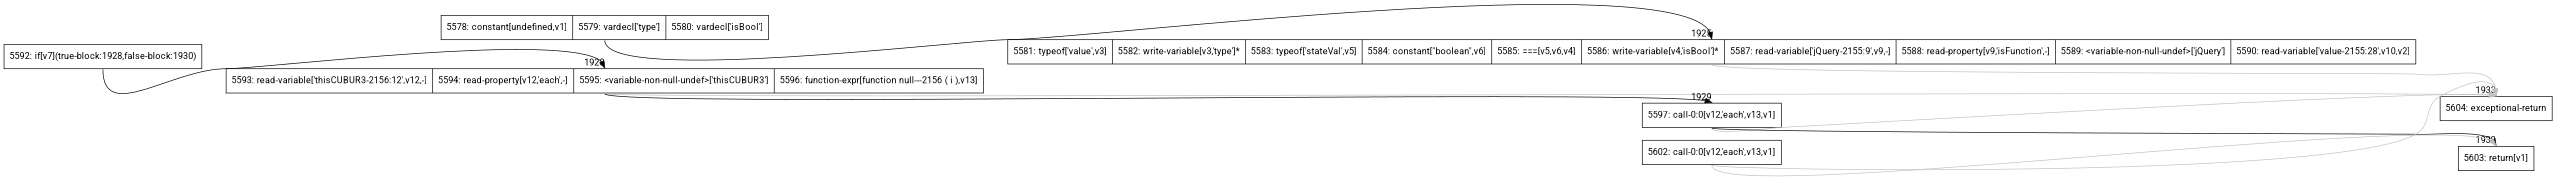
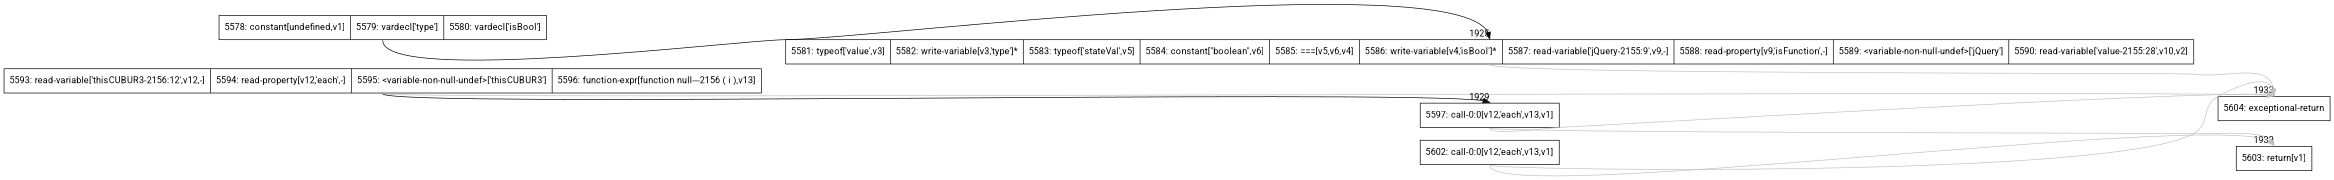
(103, 57) -> none
(2103, 133) -> (1881, 133)
